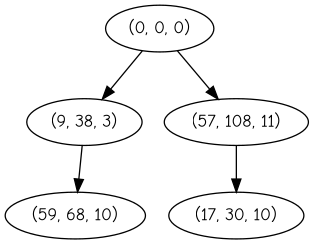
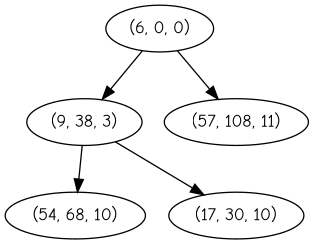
(160, 29) -> (160, 29)
(236, 162) -> (154, 165)
(75, 216) -> (75, 216)
